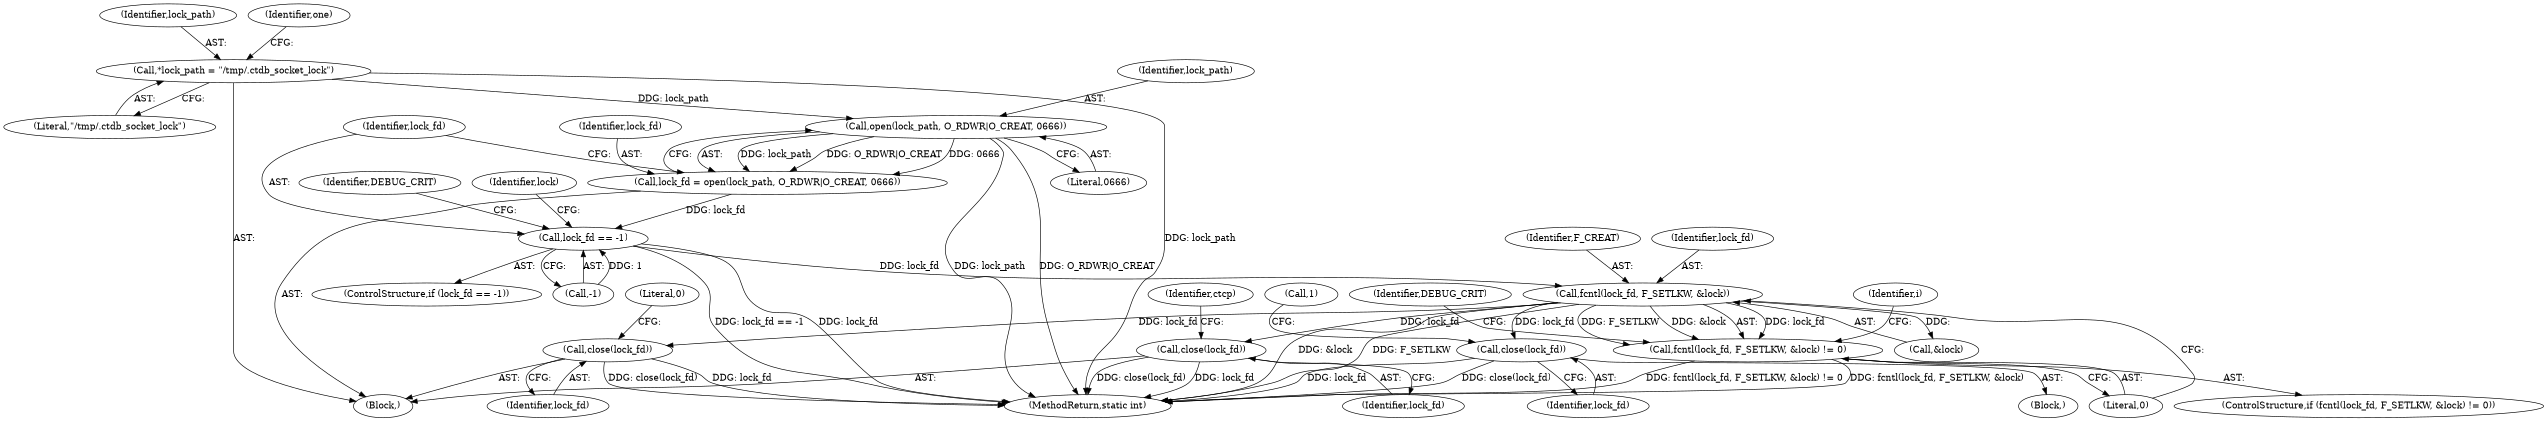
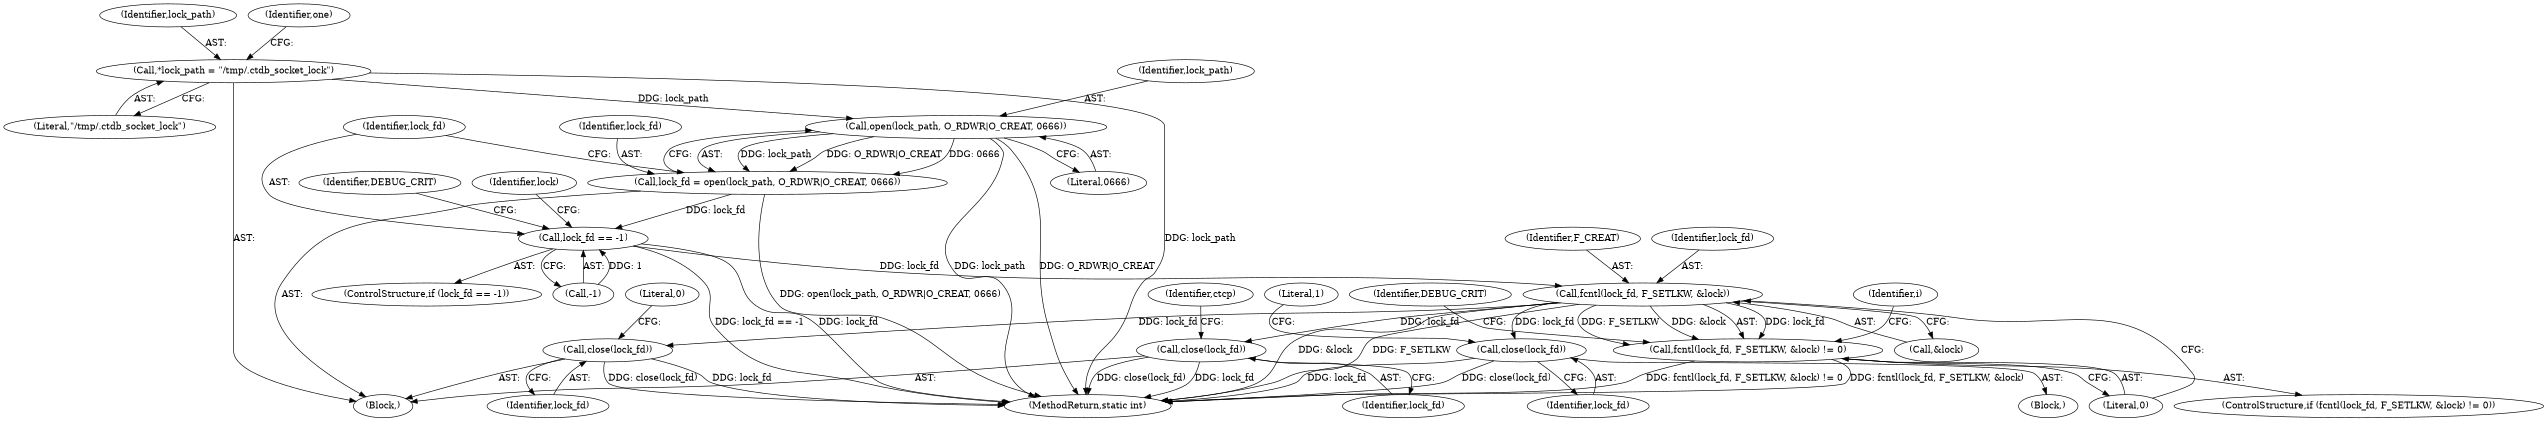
(1301, 295) -> (1301, 295)
none -> (858, 315)
(1940, 322) -> (1940, 322)
